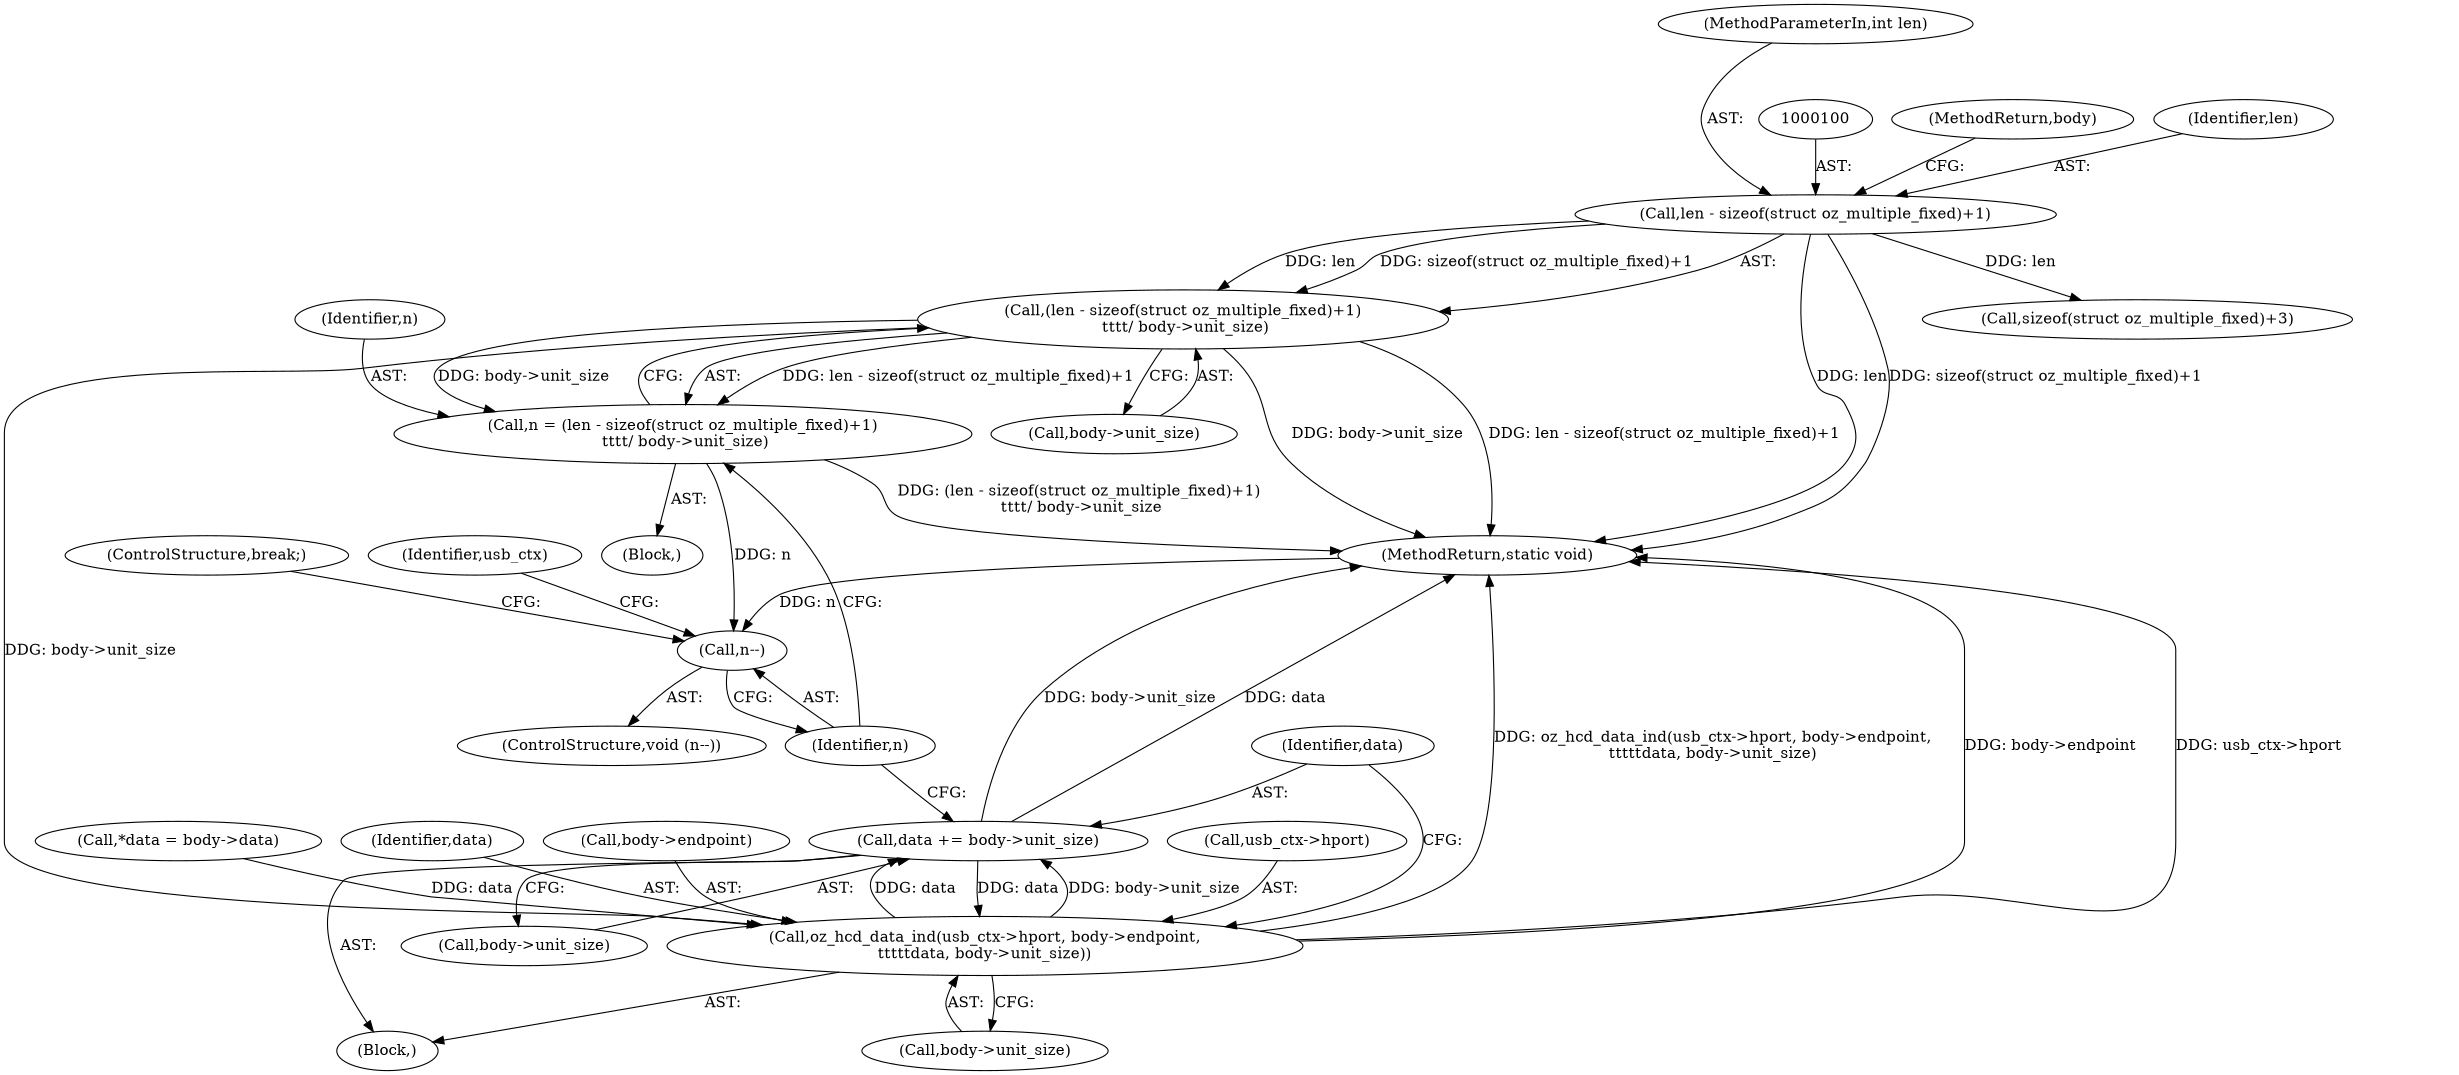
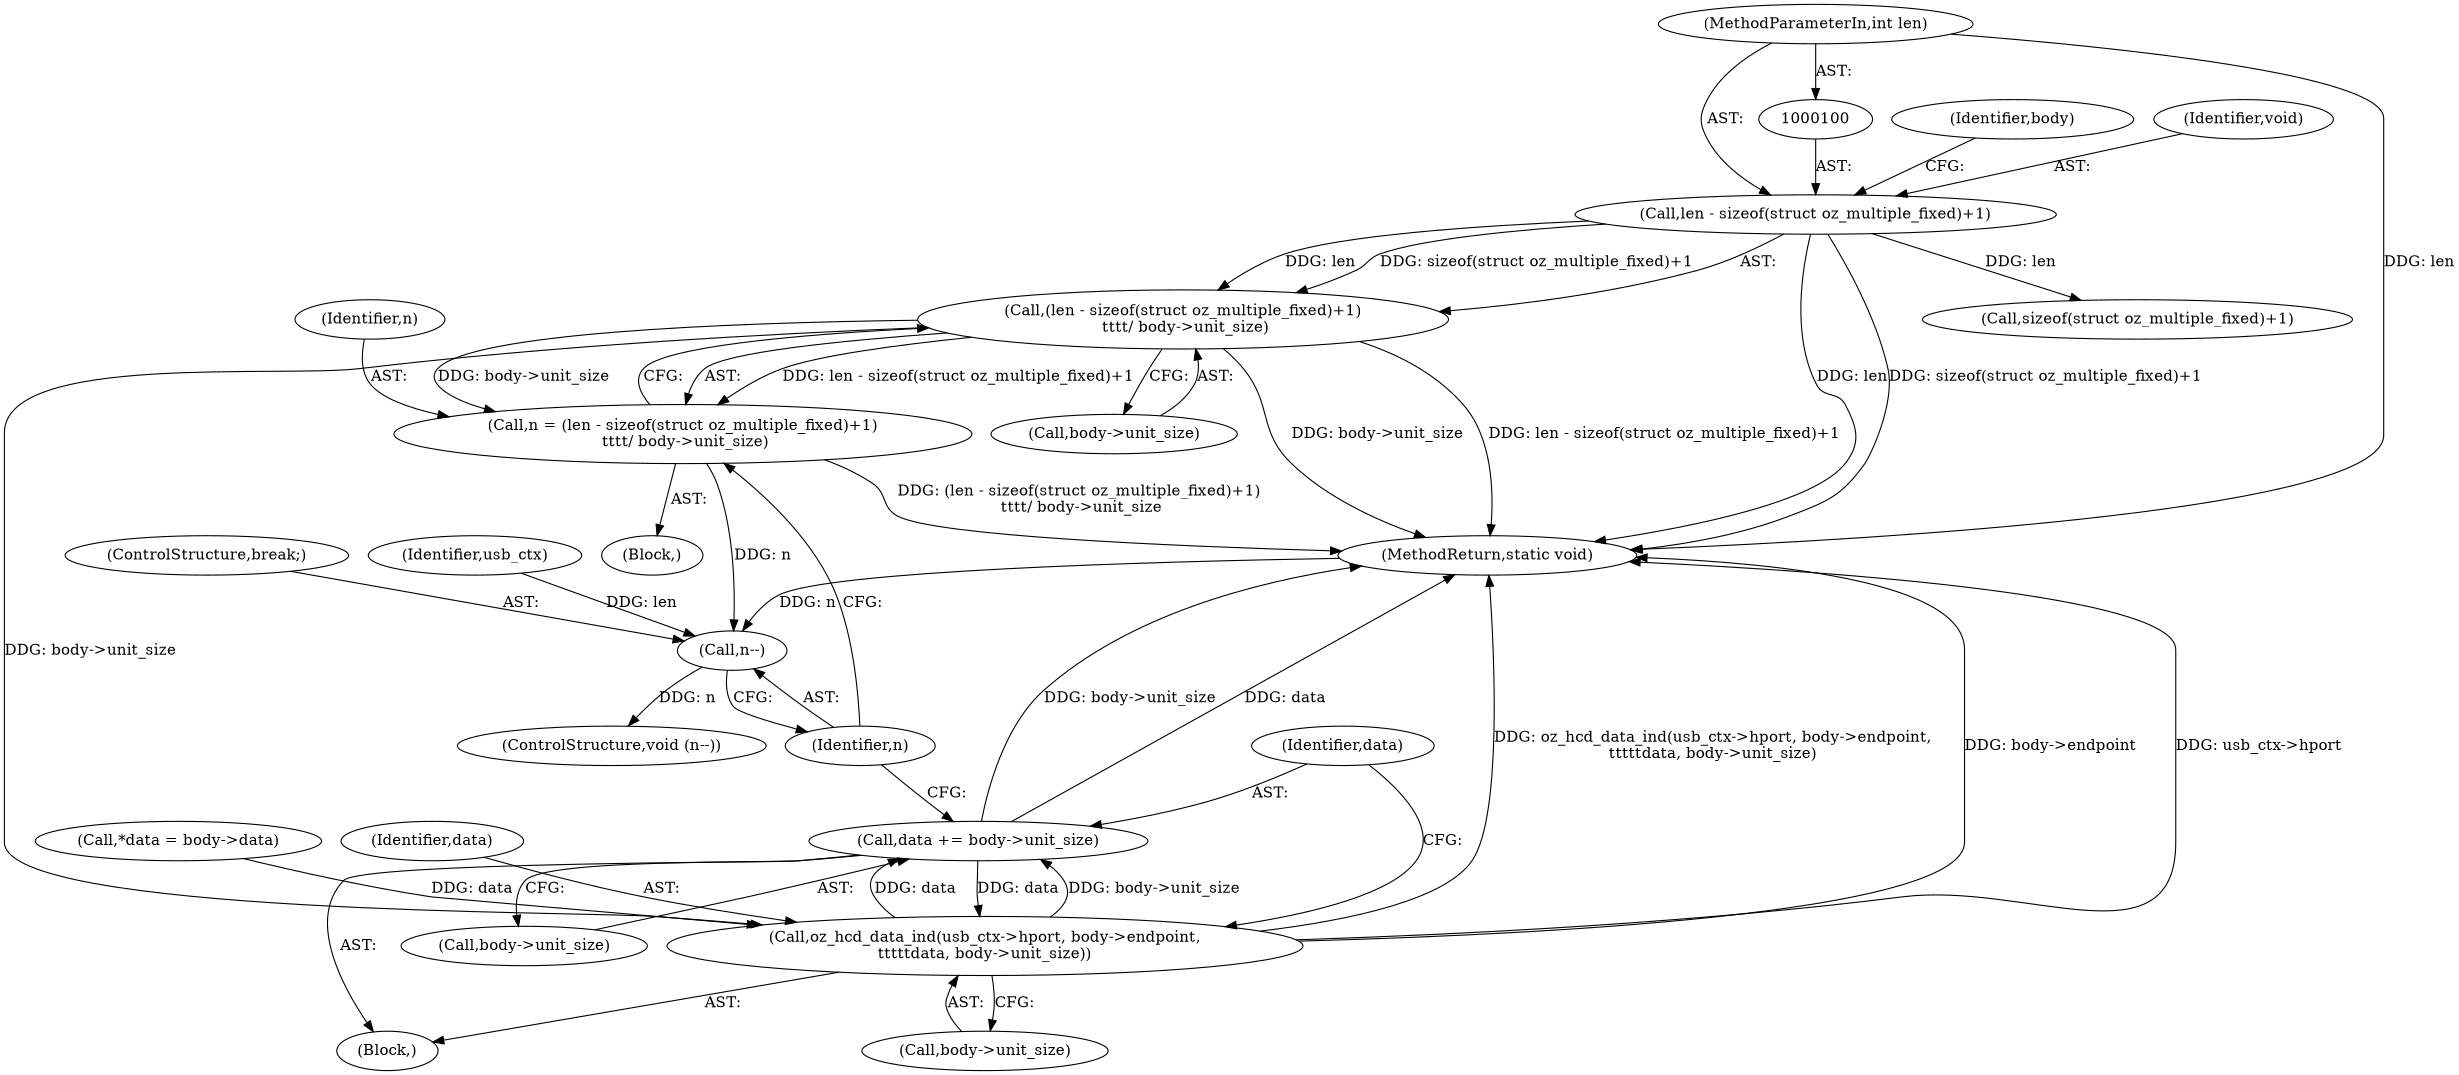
none -> (1816, 66)
(2013, 119) -> (2013, 119)
(2244, 119) -> (2244, 119)
(2137, 319) -> (2137, 319)
none -> (2384, 434)
(524, 603) -> (524, 603)
(642, 603) -> (642, 603)
(687, 698) -> (687, 698)
(667, 841) -> none
(1287, 841) -> none
